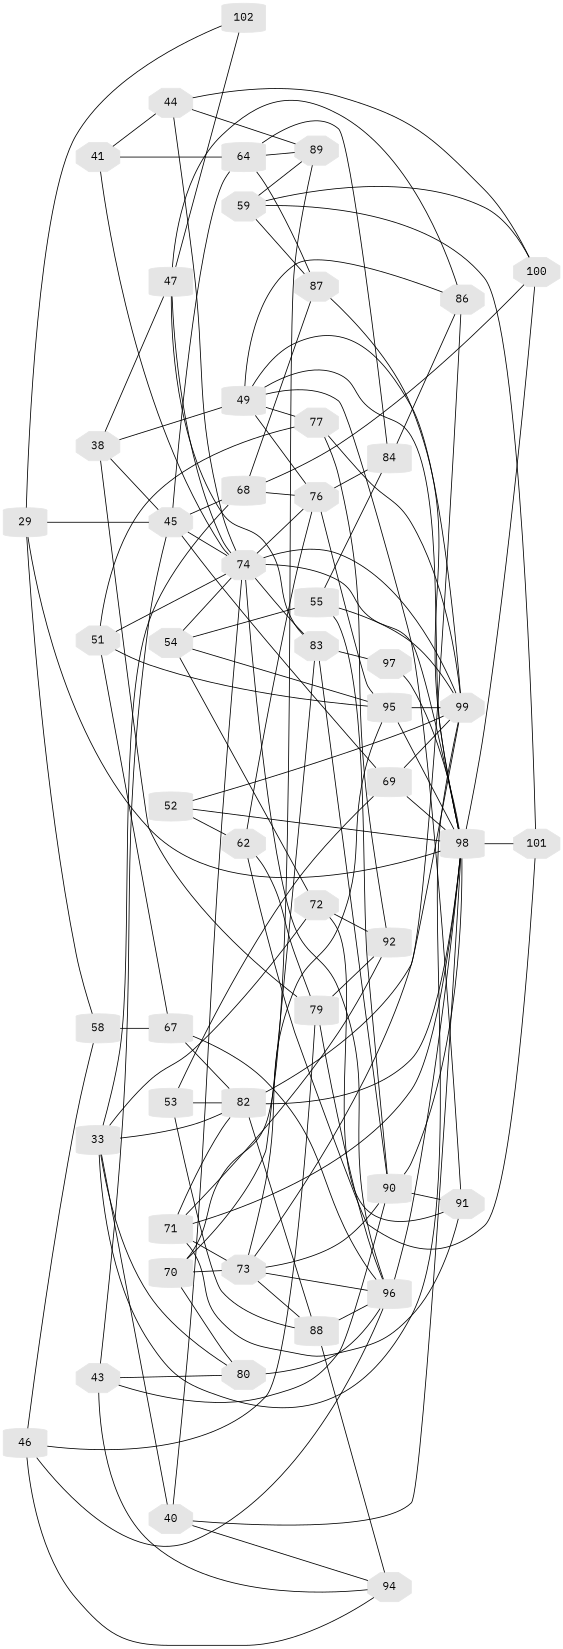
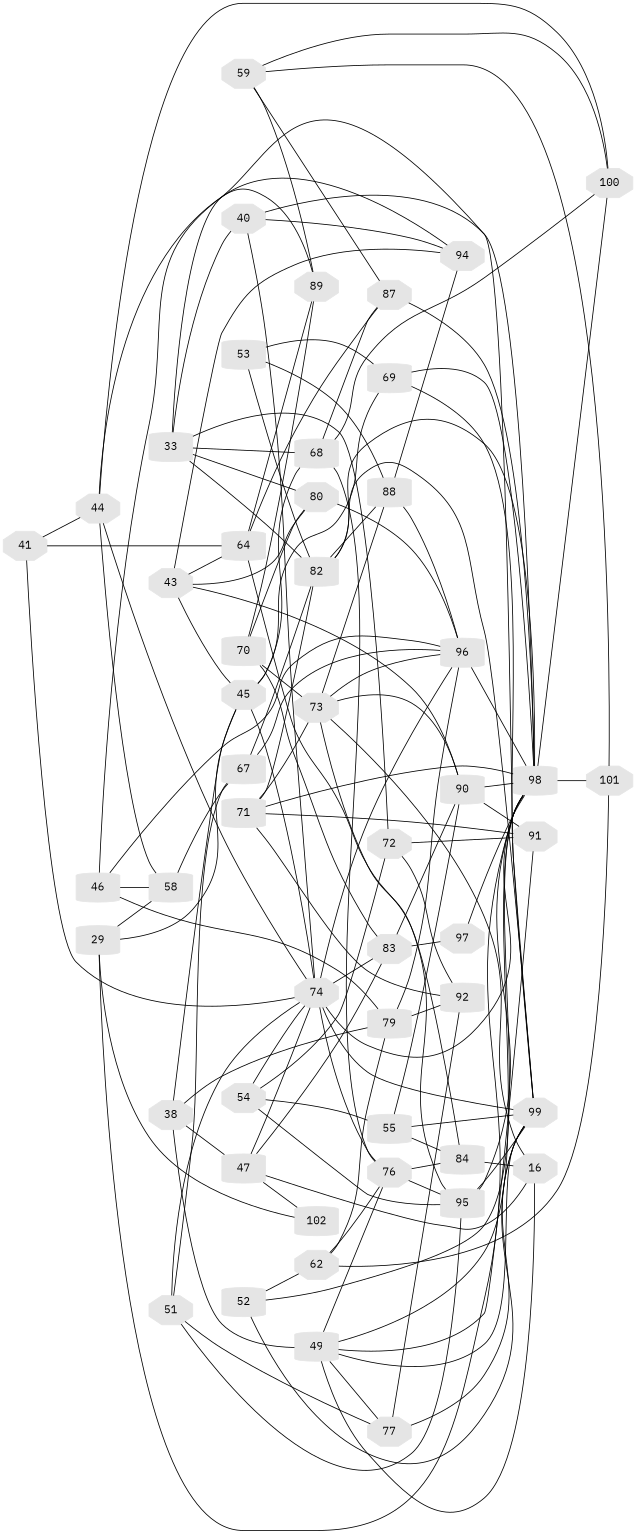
(462, 300) -> (535, 1169)
(191, 337) -> (205, 566)
none -> (117, 701)
